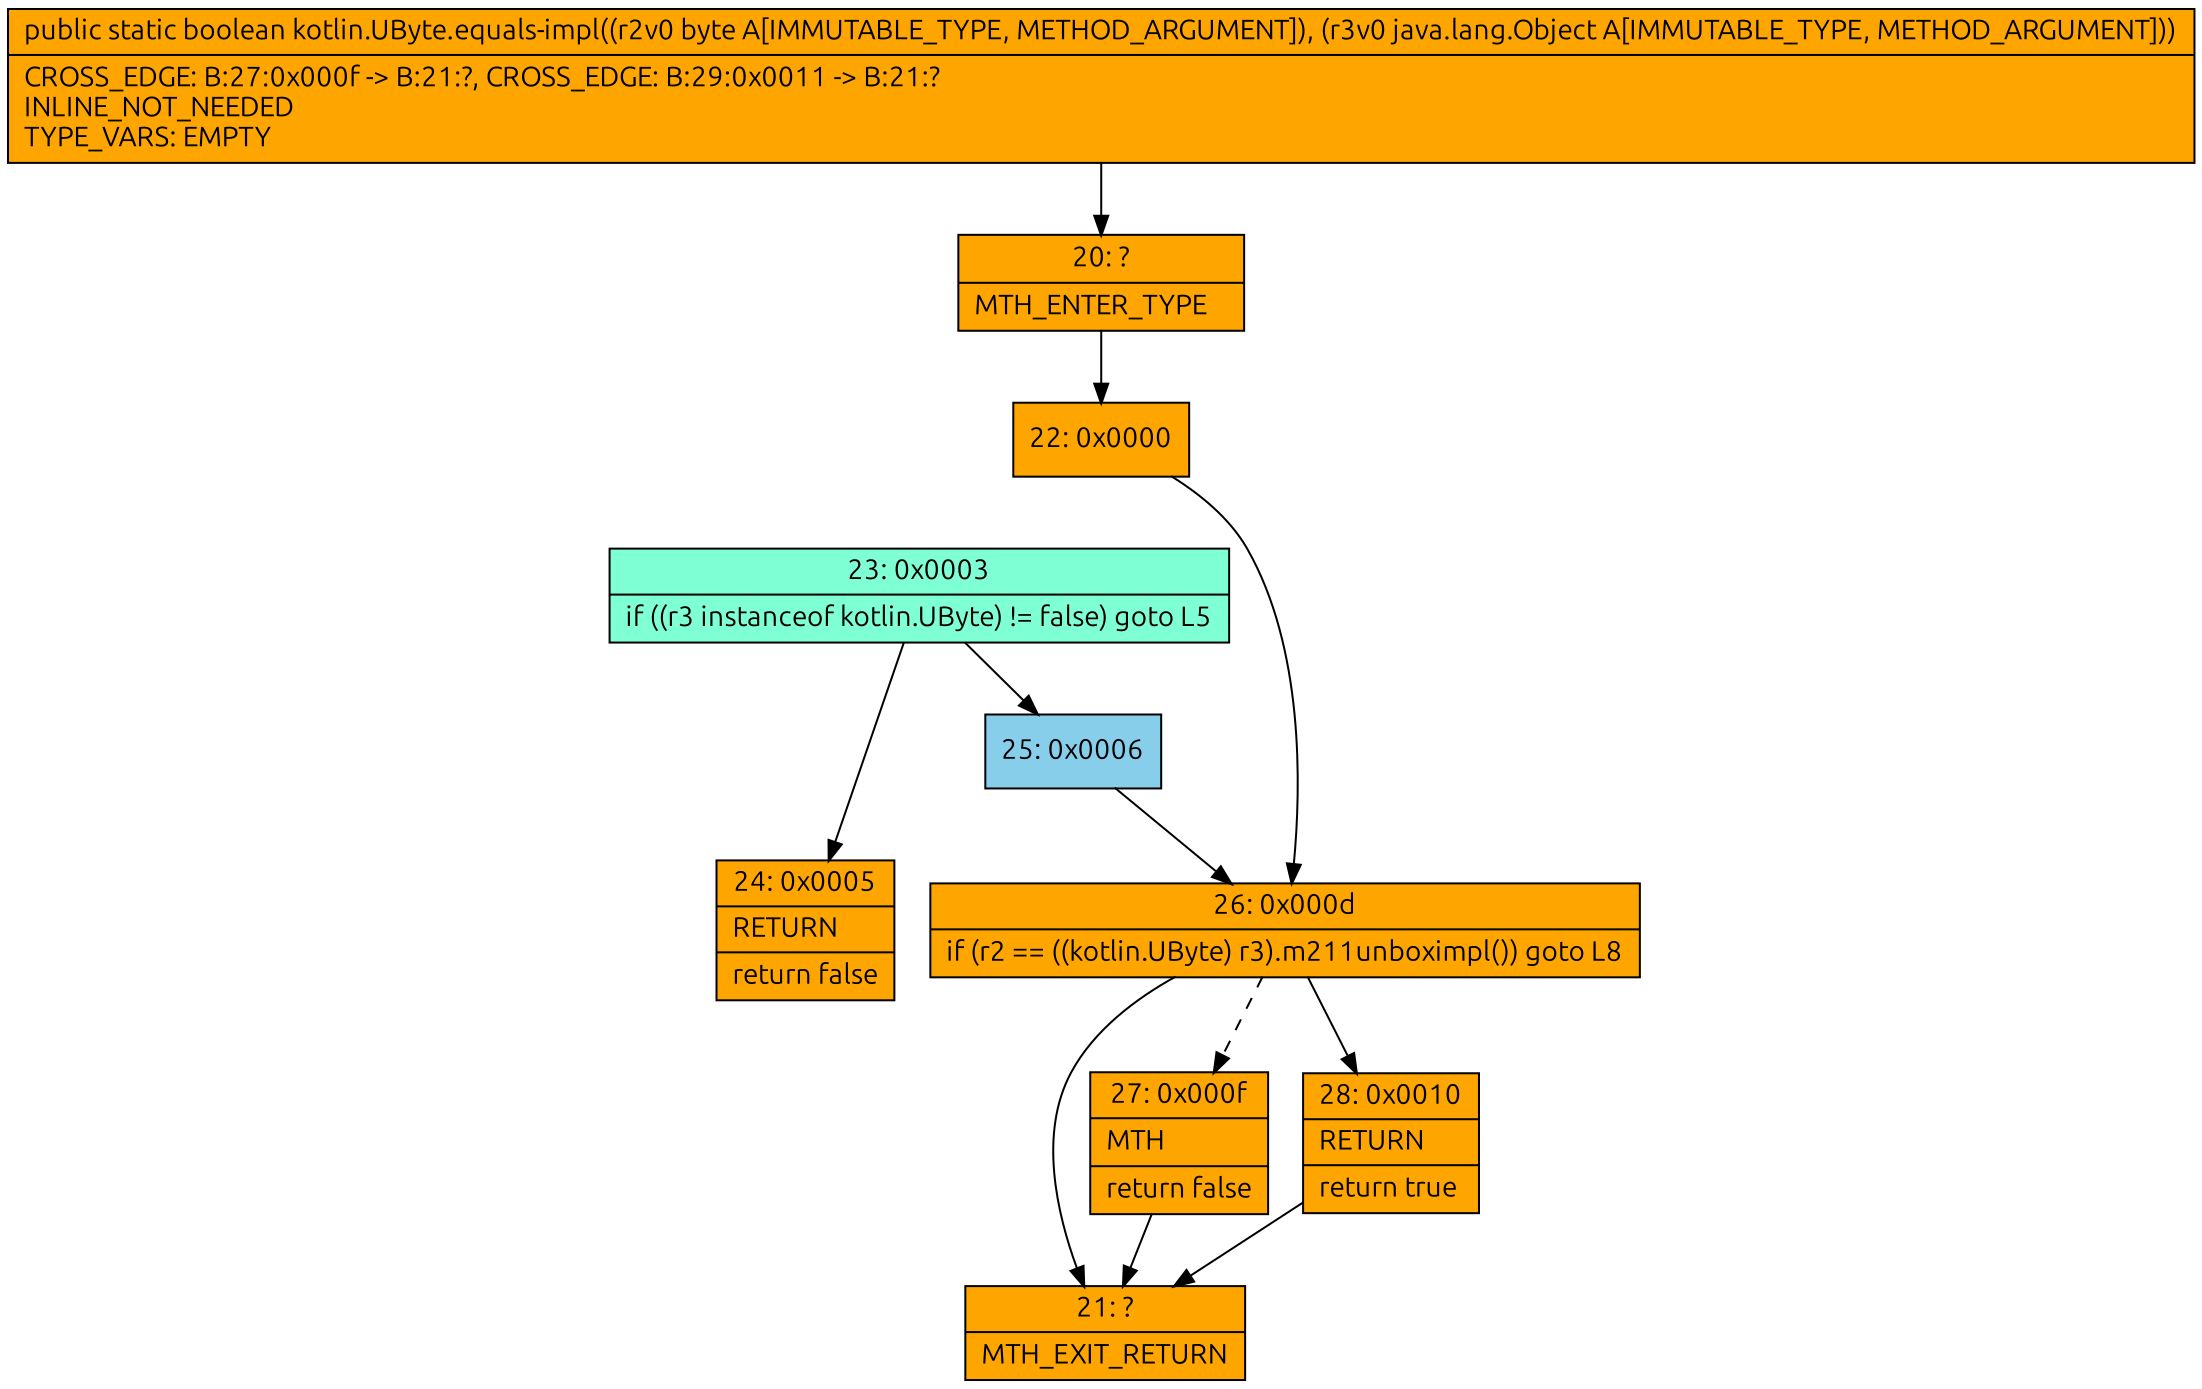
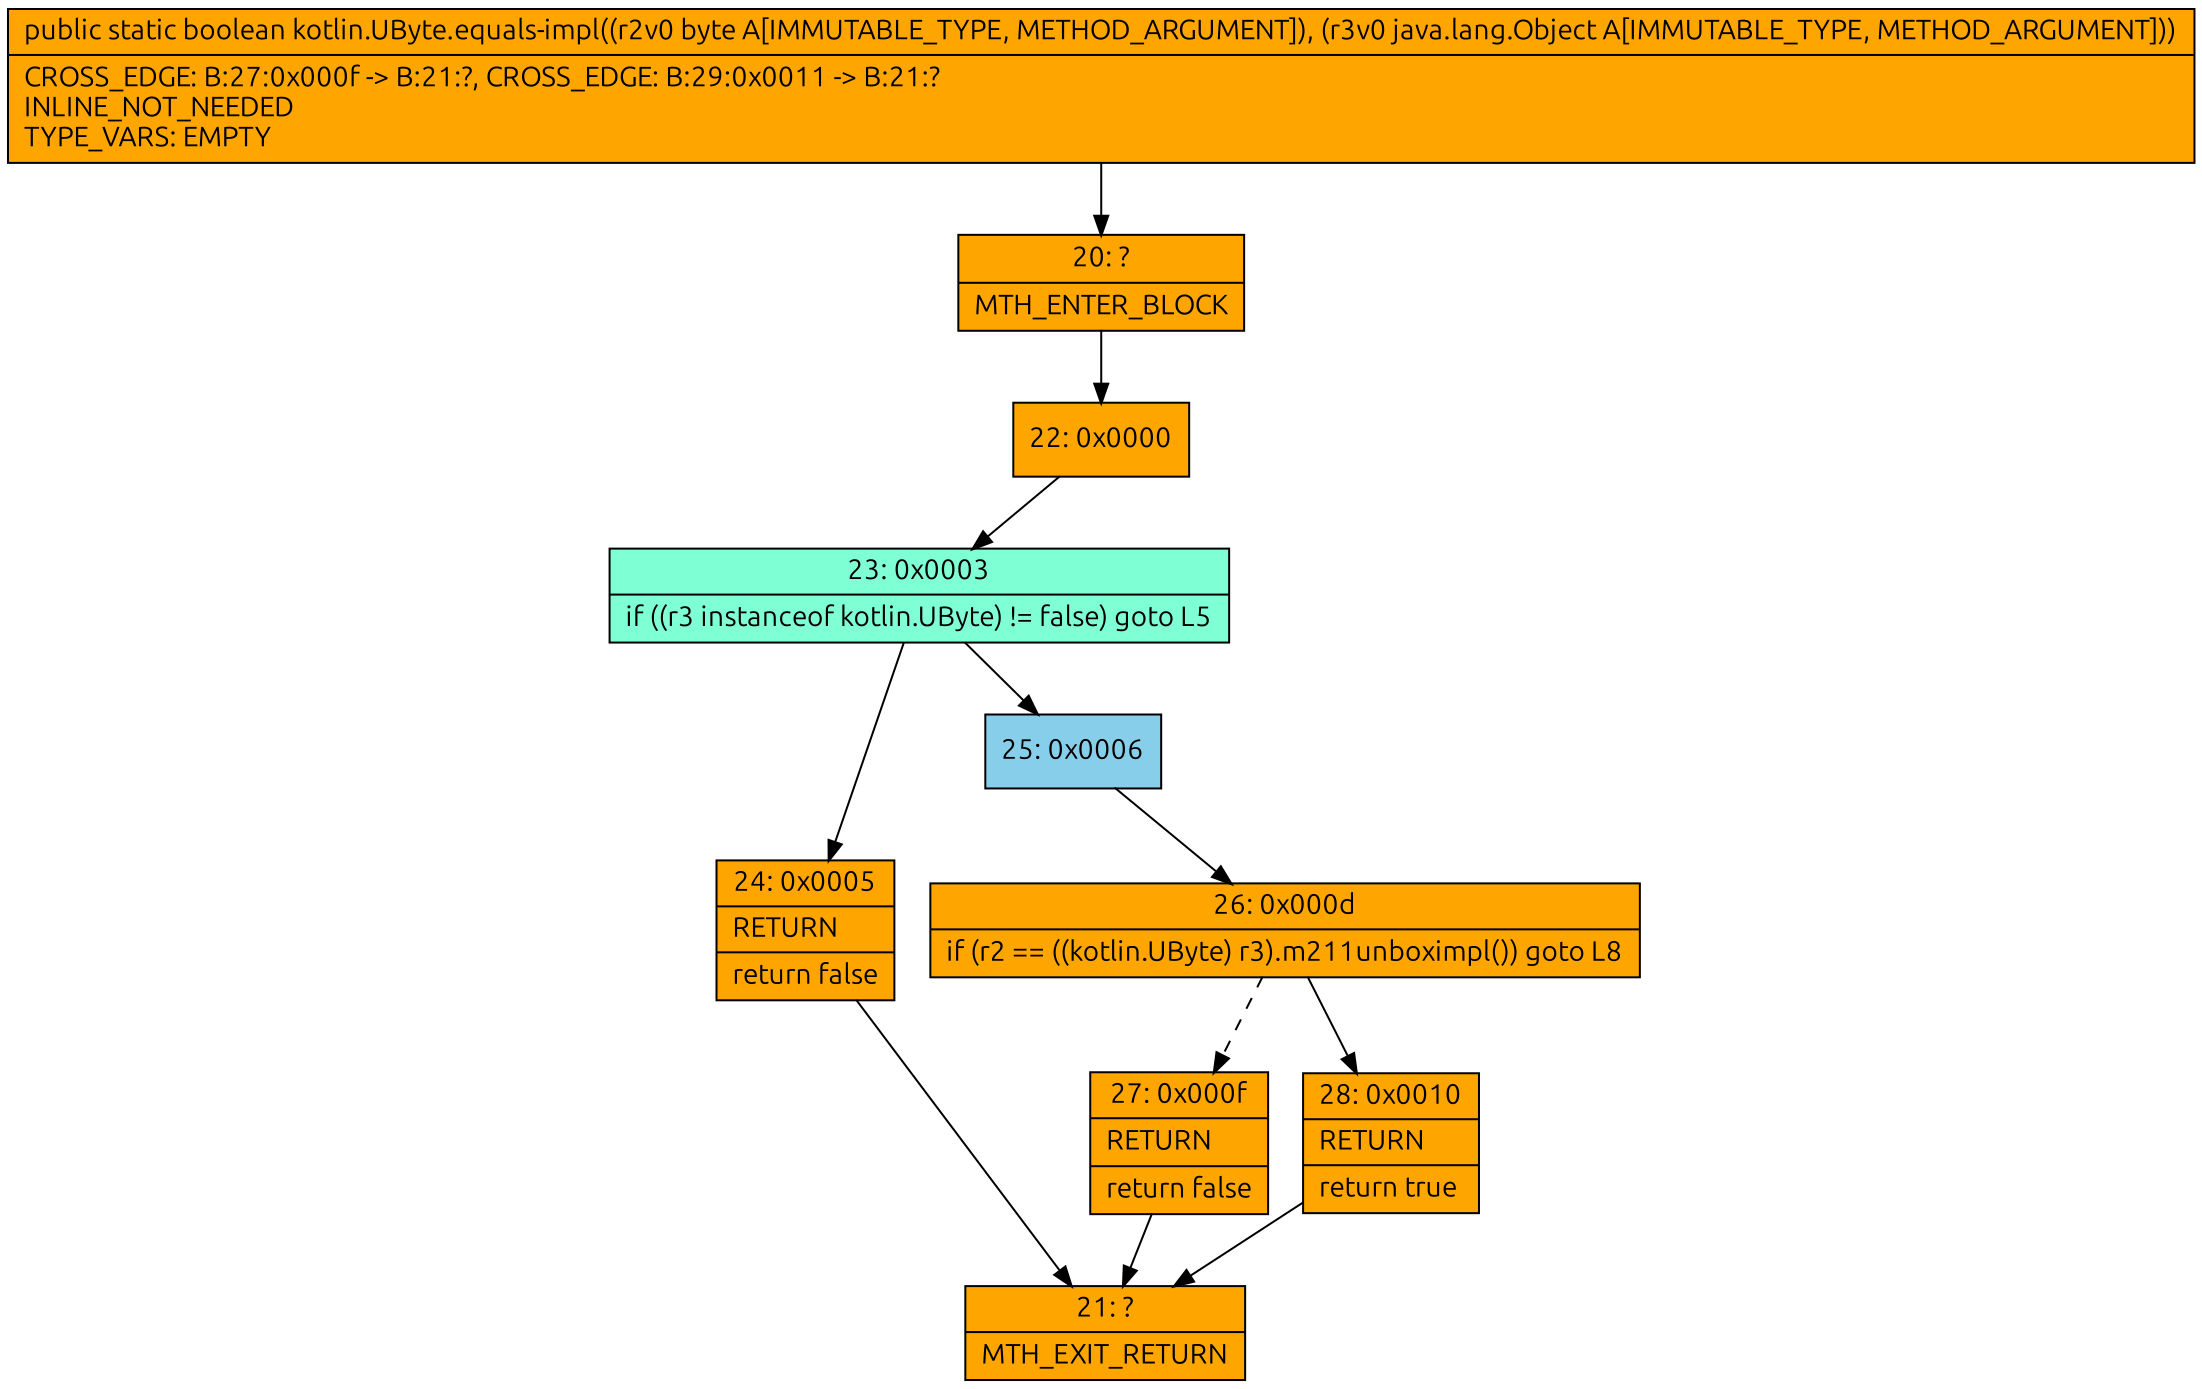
(1091, 306) -> (1101, 306)
(1284, 650) -> (1024, 506)
(1060, 1099) -> (958, 1135)
(1136, 1141) -> (1159, 1141)
